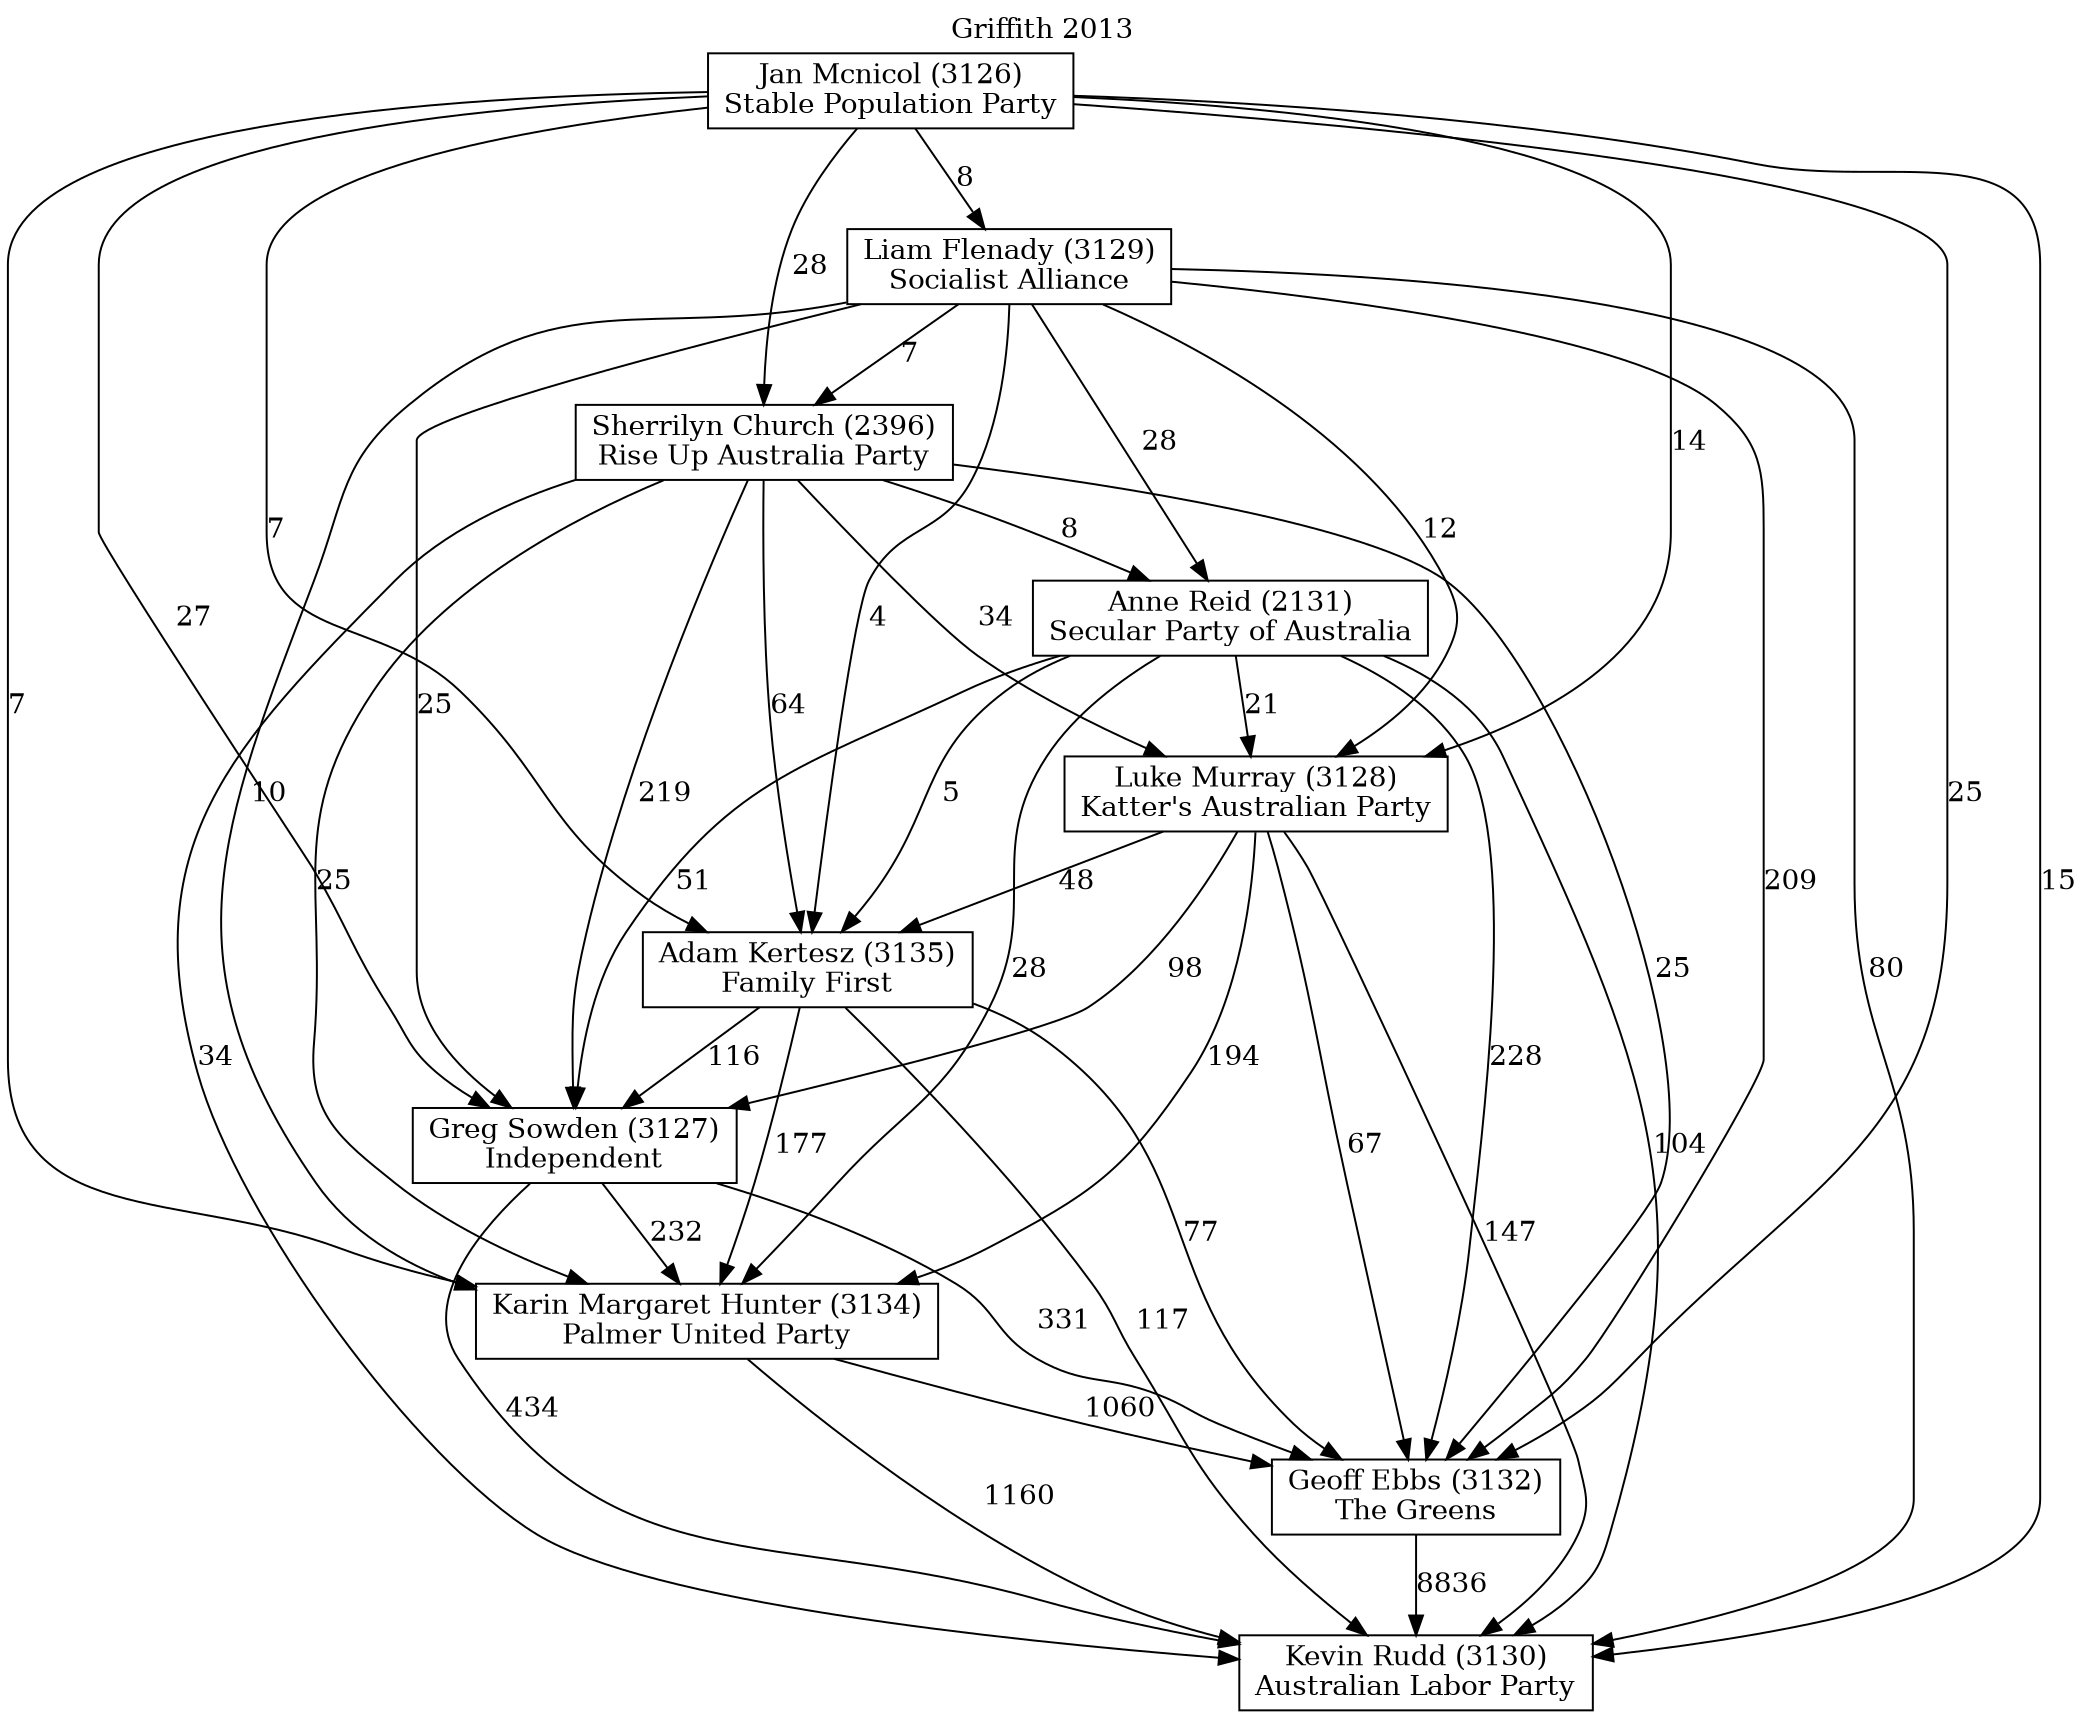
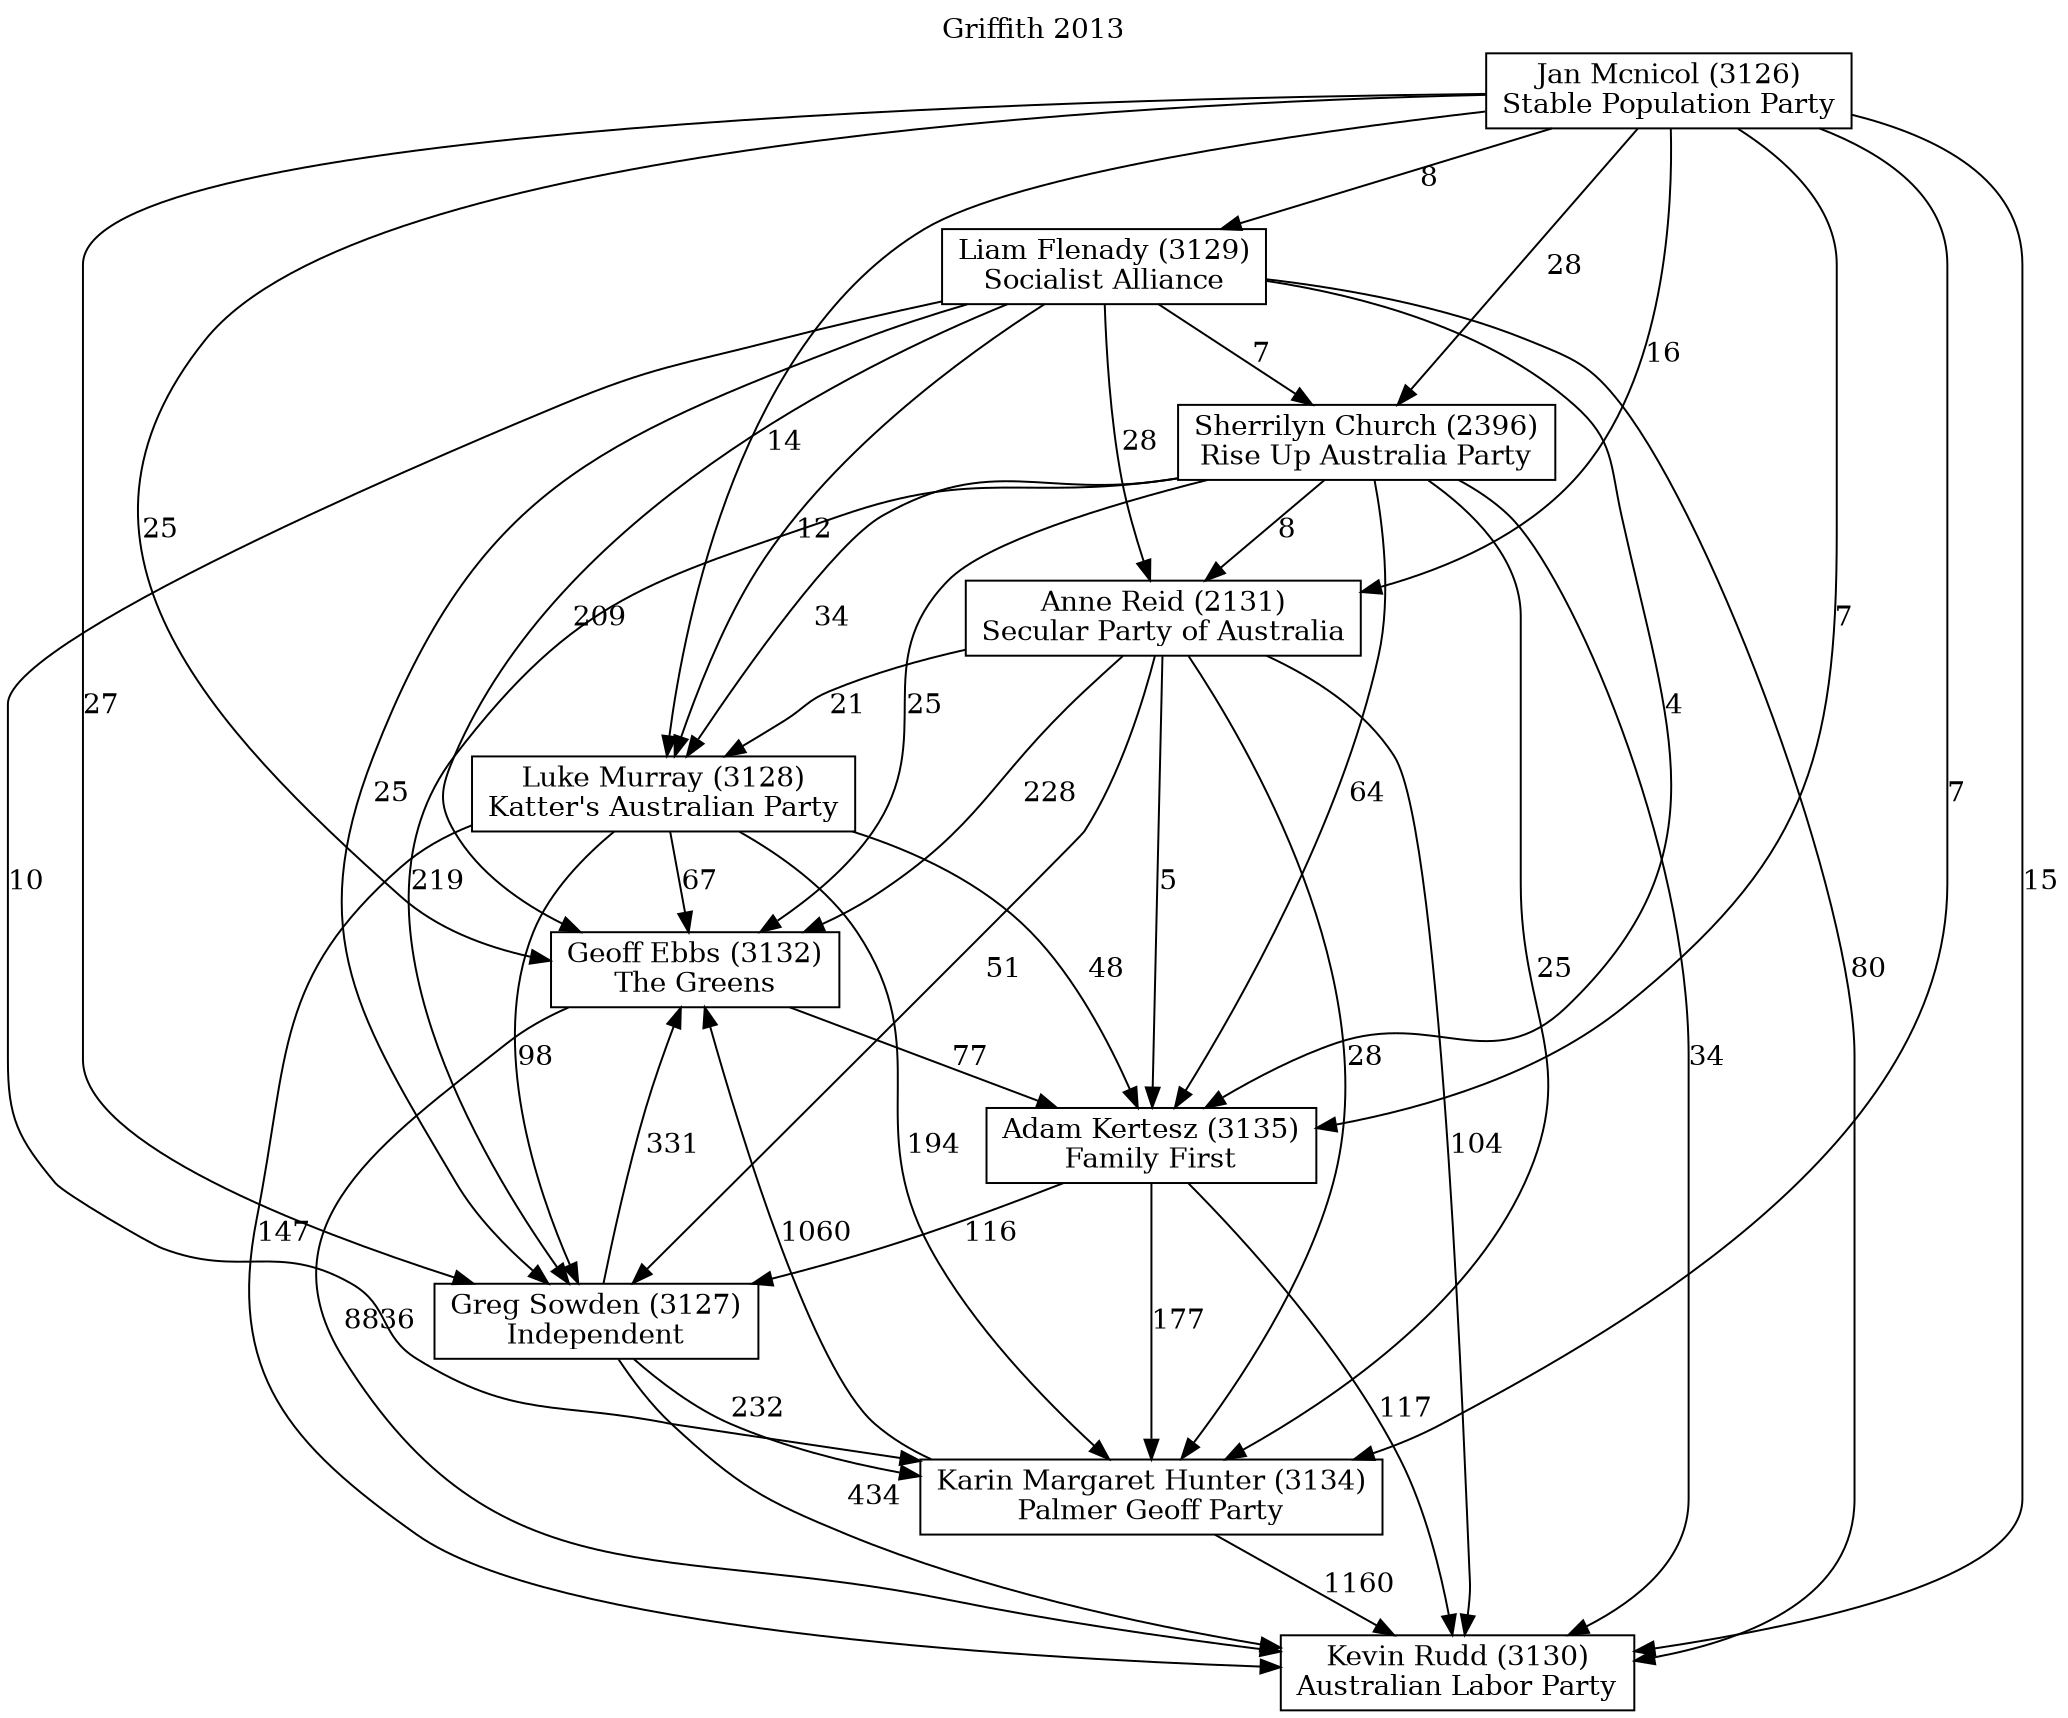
none -> (1616, 418)
(1170, 1207) -> (914, 1054)
(707, 1321) -> (1151, 1497)
